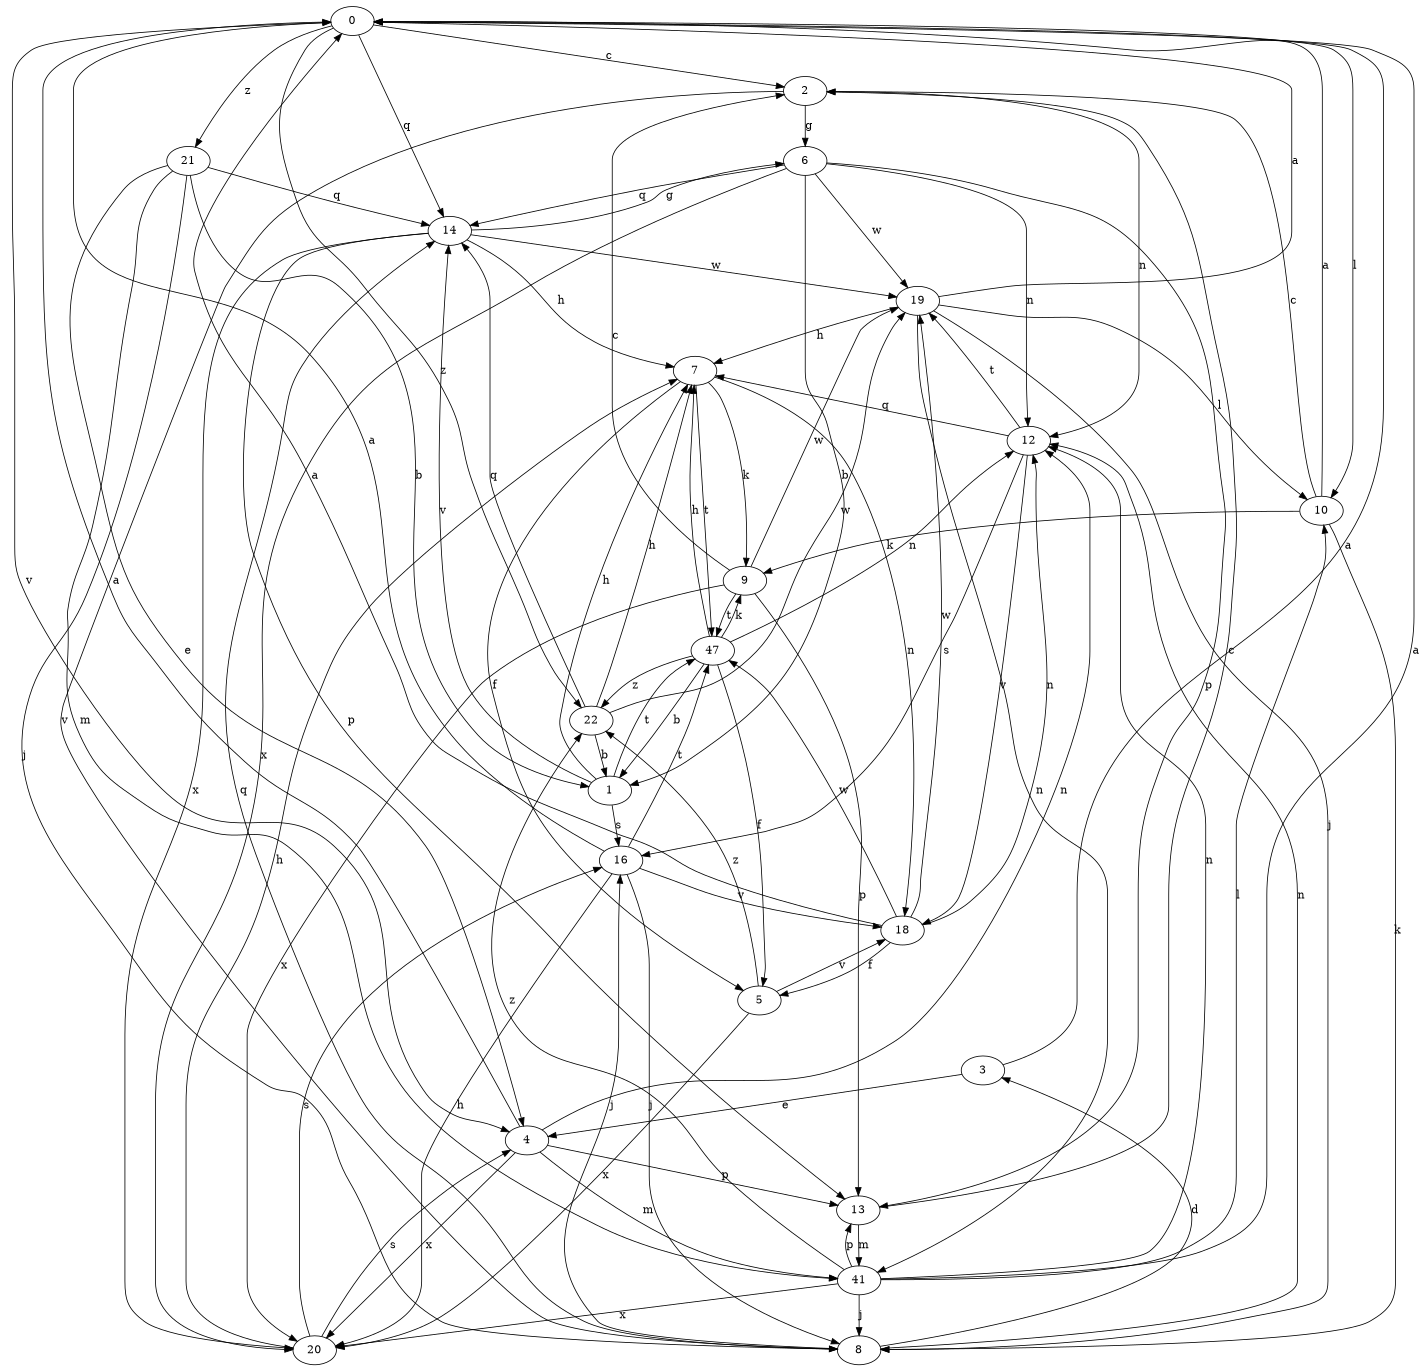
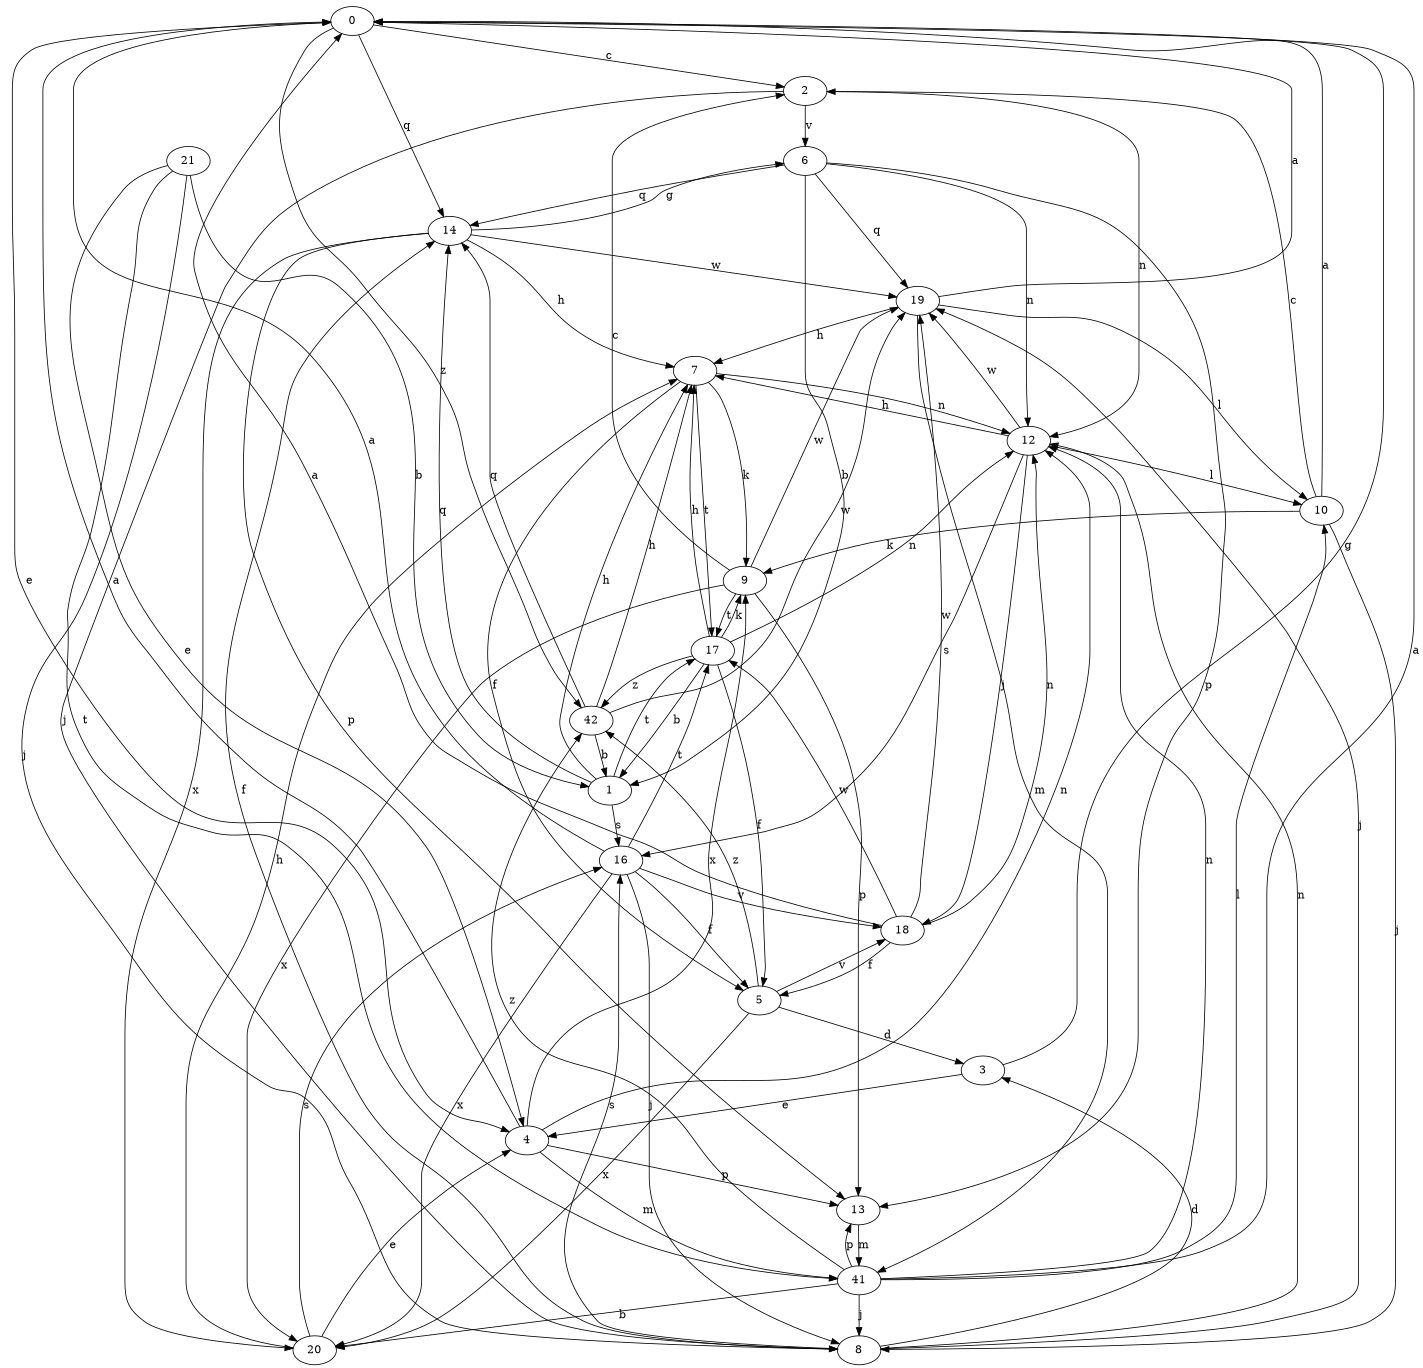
(254, 68) -> none
(1351, 71) -> (1172, 472)
(809, 126) -> (809, 126)
(320, 198) -> none
(877, 231) -> (877, 231)
(992, 371) -> (992, 371)
(886, 406) -> (886, 406)
(443, 511) -> (443, 511)
(1348, 546) -> (1348, 546)
(30, 581) -> (30, 581)
(897, 601) -> (861, 393)
(1231, 619) -> none
(713, 651) -> (713, 651)
(263, 672) -> none
(1003, 686) -> (1003, 686)
(65, 721) -> (65, 721)
(86, 721) -> (86, 721)
(591, 721) -> (591, 721)
(244, 791) -> (244, 791)
(1040, 791) -> (1040, 791)
none -> (691, 925)
(1397, 931) -> (1397, 931)
(1328, 946) -> (1358, 957)
none -> (867, 1034)
(461, 1105) -> (461, 1105)
(612, 1105) -> (612, 1105)
(428, 1238) -> (713, 908)
(393, 1245) -> (393, 1245)
(623, 1315) -> (623, 1315)
